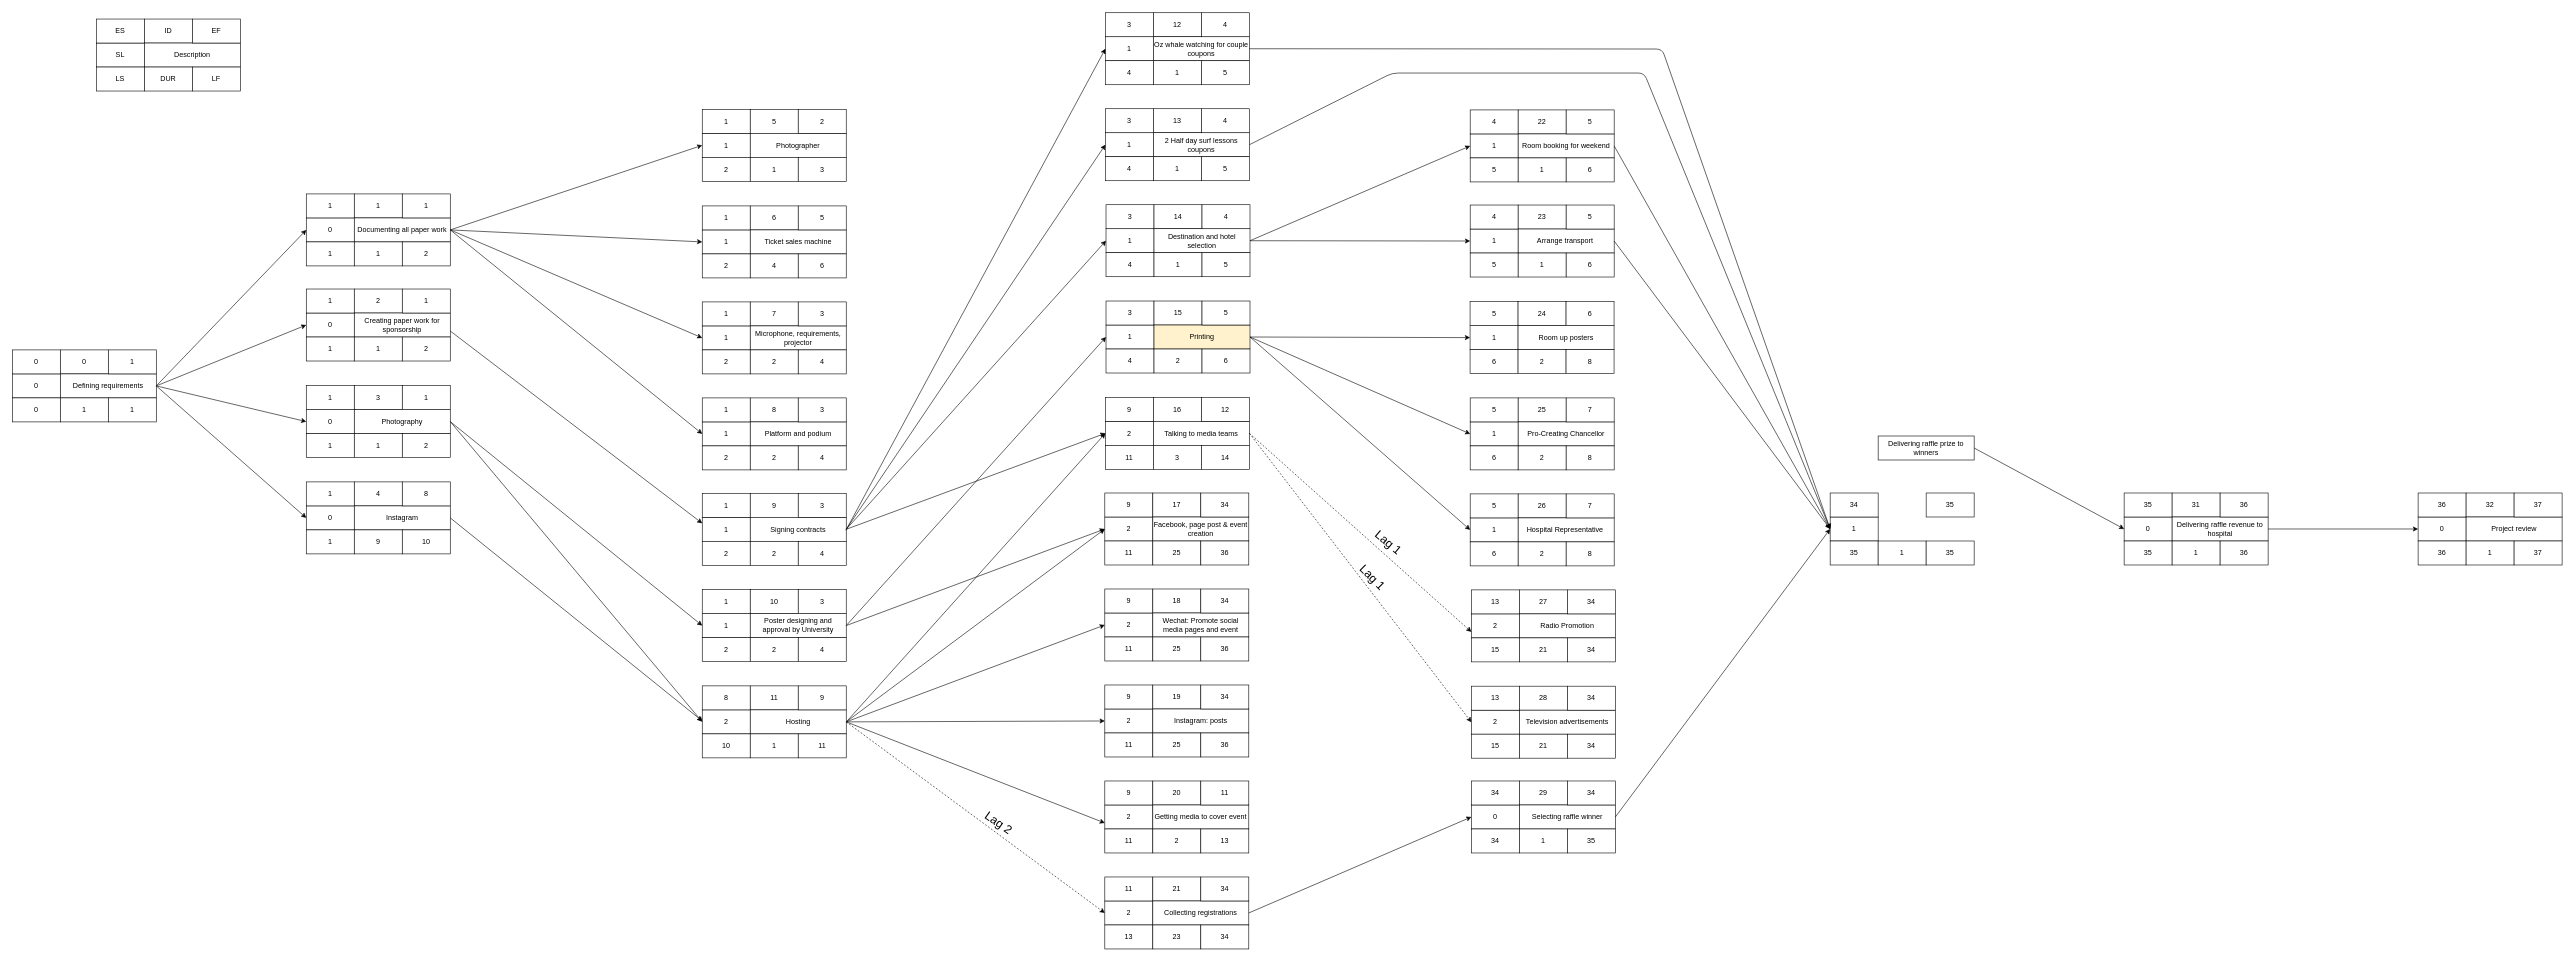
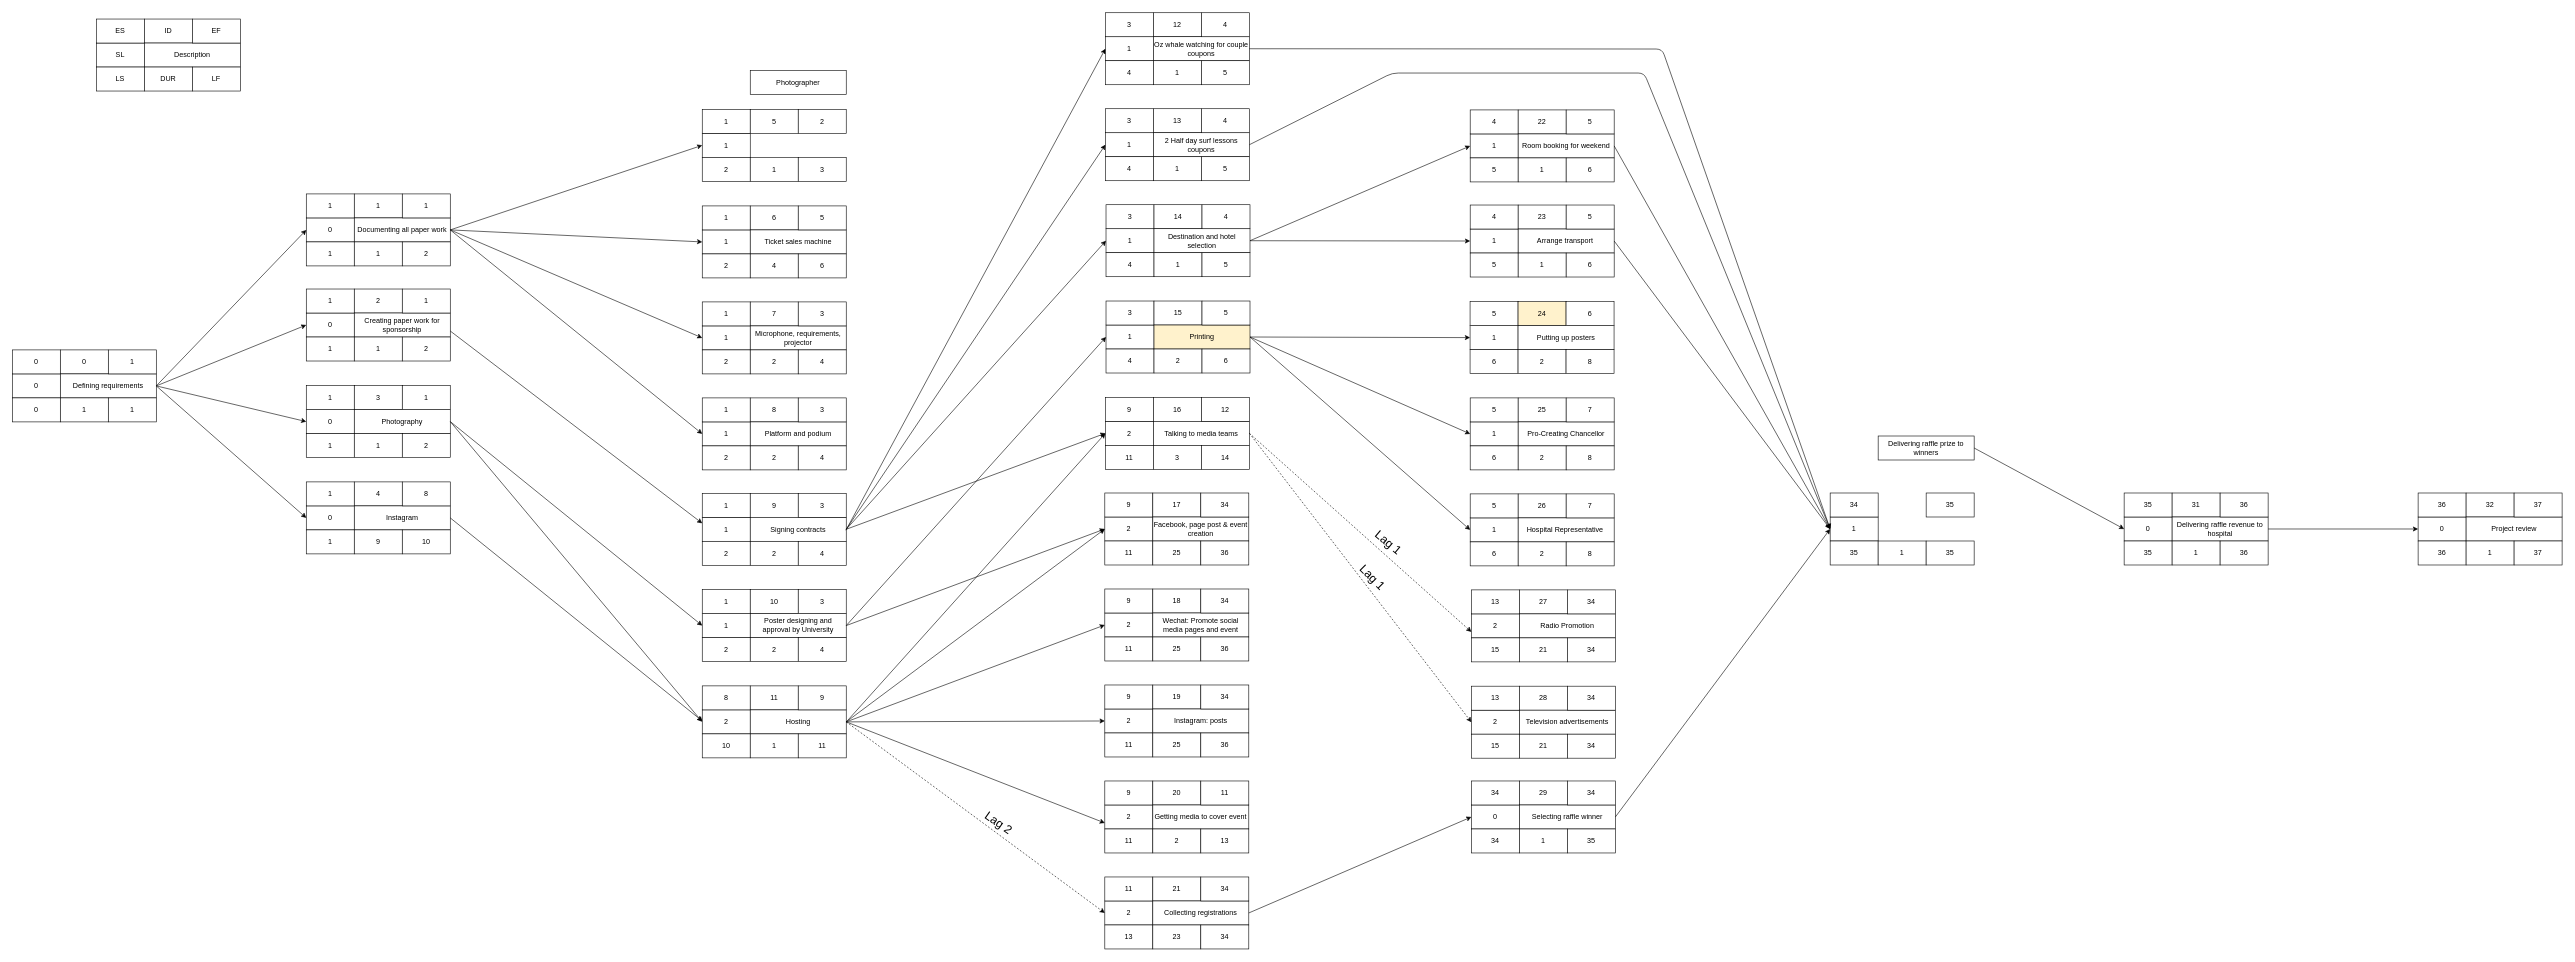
(798, 145) -> (798, 82)
(1542, 314) -> (1542, 314)
(1566, 338) -> (1566, 338)
